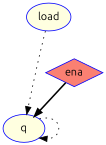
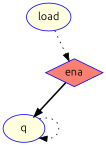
(36, 69) -> (60, 42)
